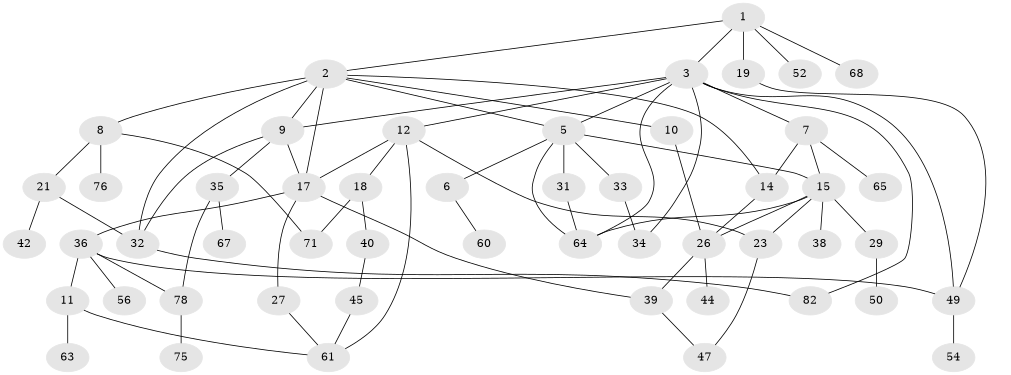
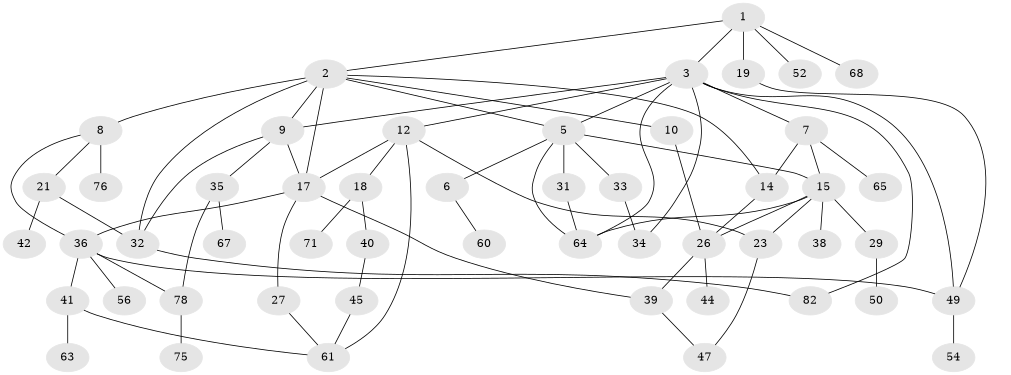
(223, 162) -> (13, 179)
(68, 301) -> (68, 301)
